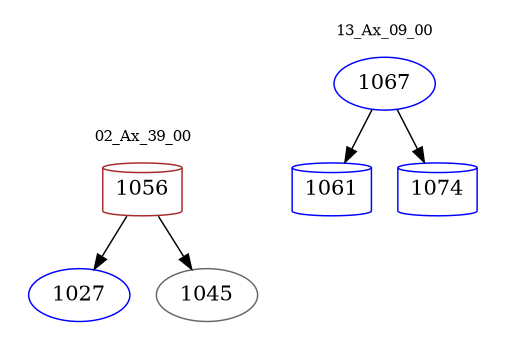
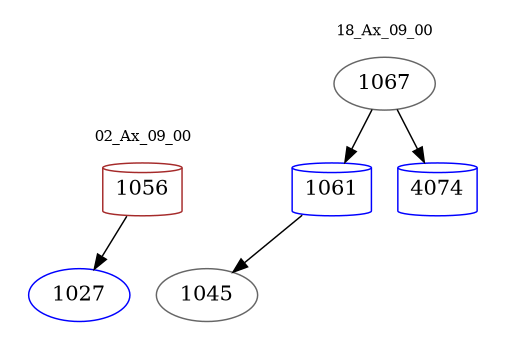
(385, 32) -> (385, 32)
(385, 84) -> (385, 84)
(143, 137) -> (143, 137)
(437, 189) -> (437, 189)
(171, 236) -> (259, 251)
